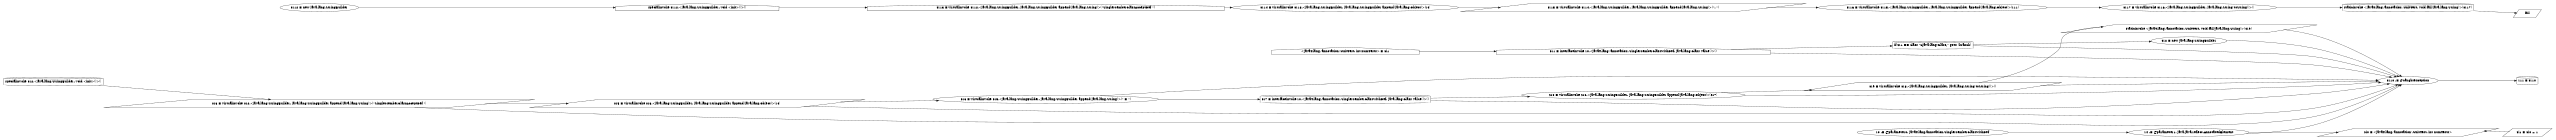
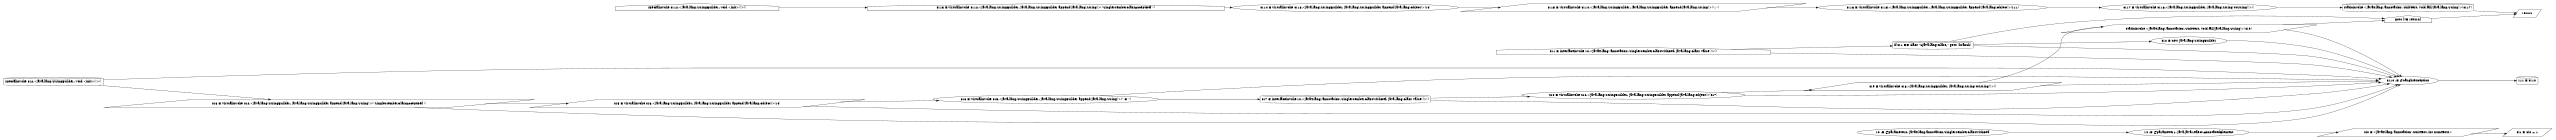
(319, 8) -> none
(2527, 14) -> (2527, 14)
none -> (2408, 20)
(1345, 51) -> none
(2327, 121) -> (1241, 68)
(2498, 131) -> (2488, 134)
